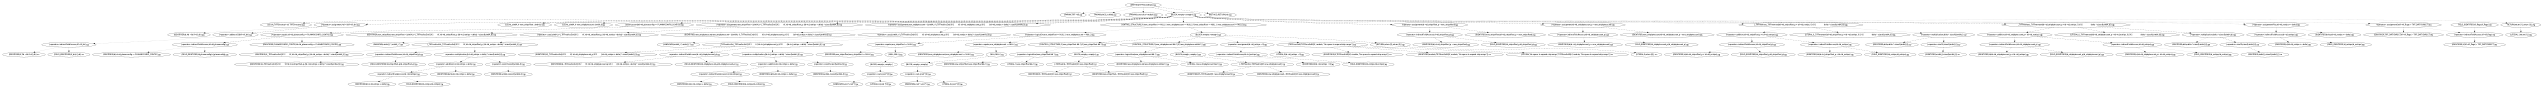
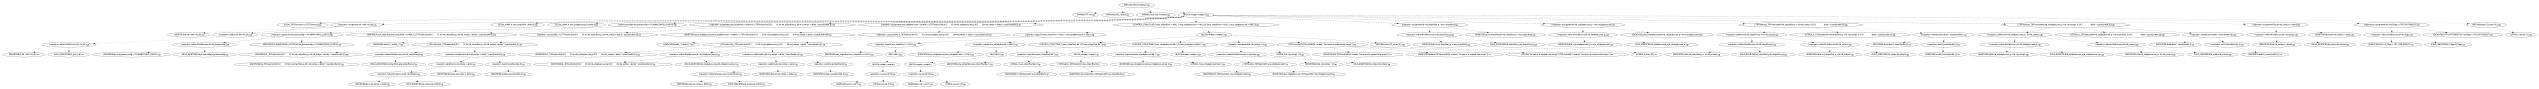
(1220, 15) -> none
(2475, 29) -> (2420, 40)
